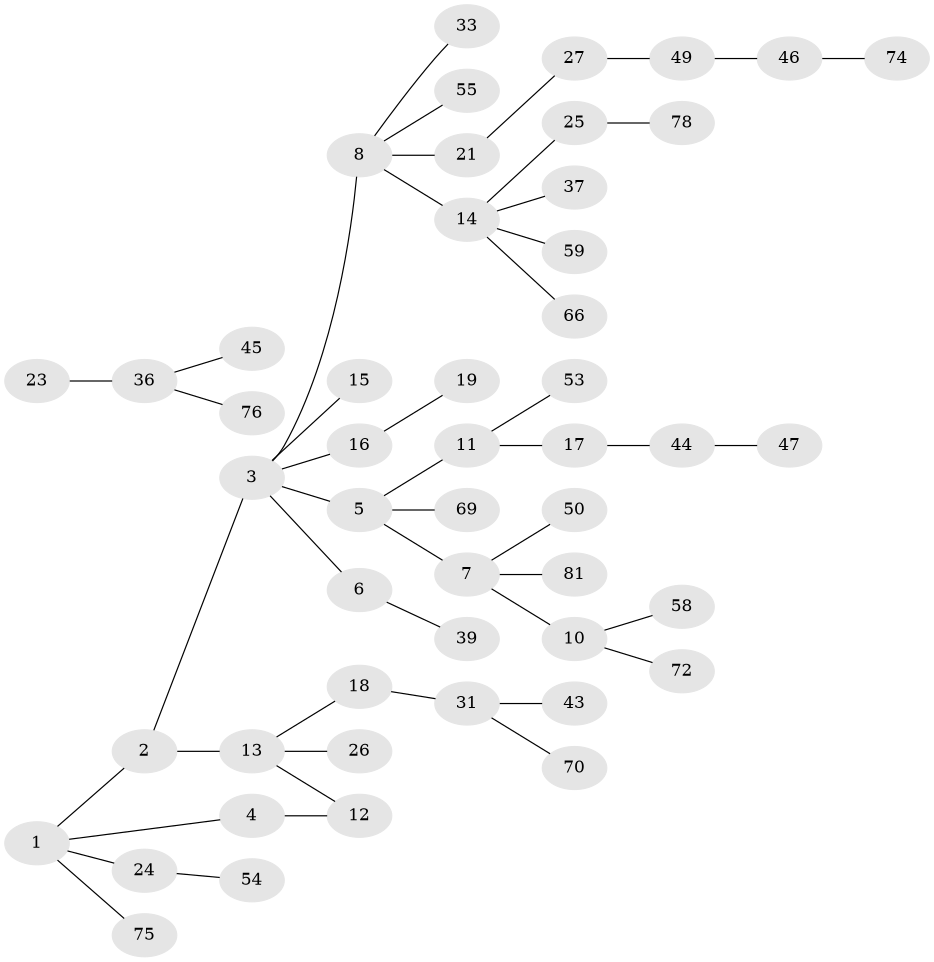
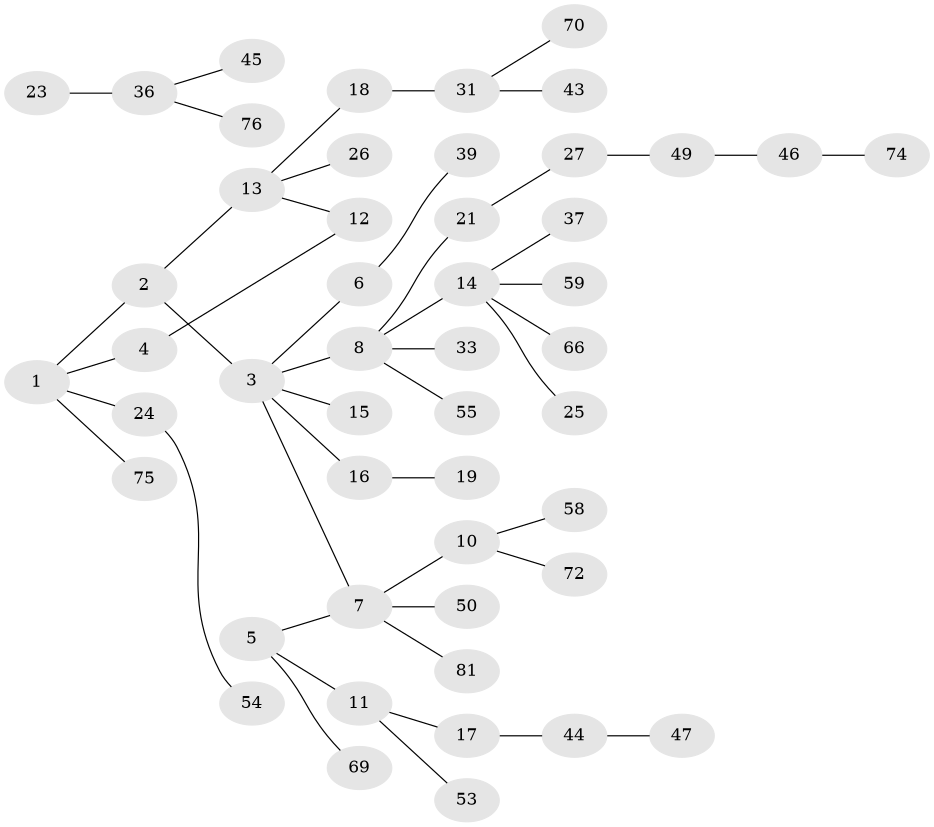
(682, 123) -> none
(306, 494) -> (306, 494)
